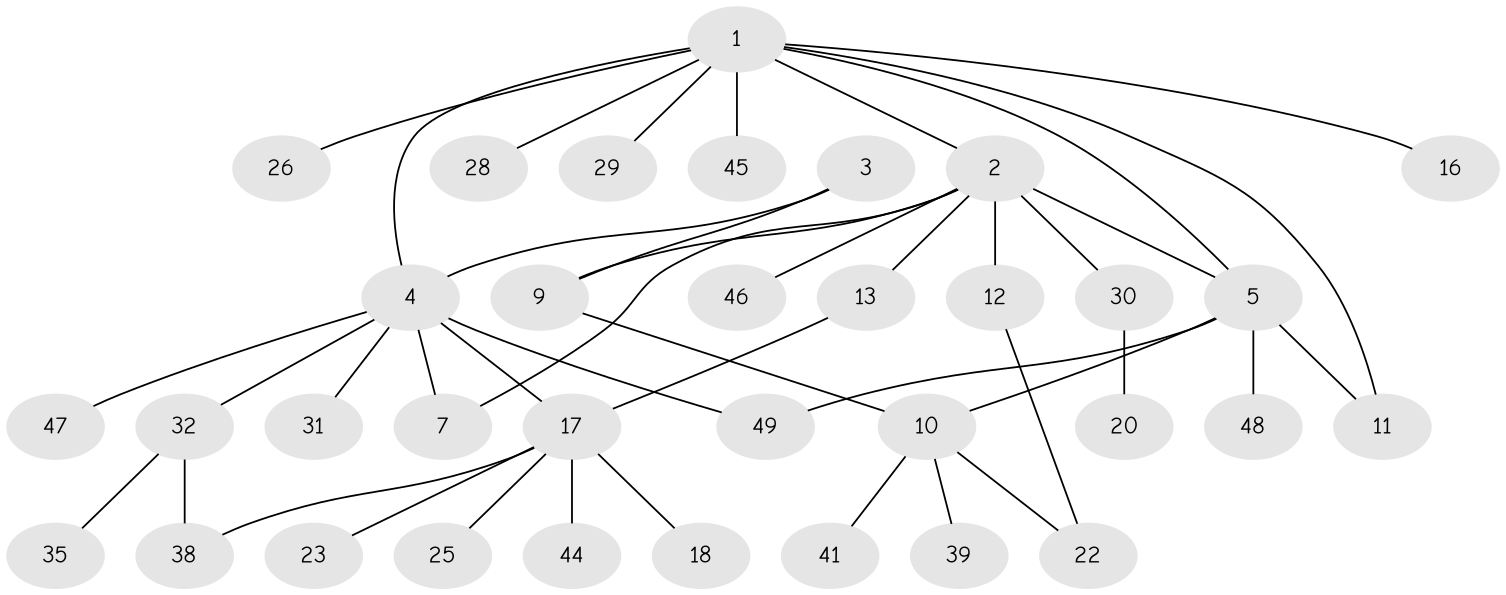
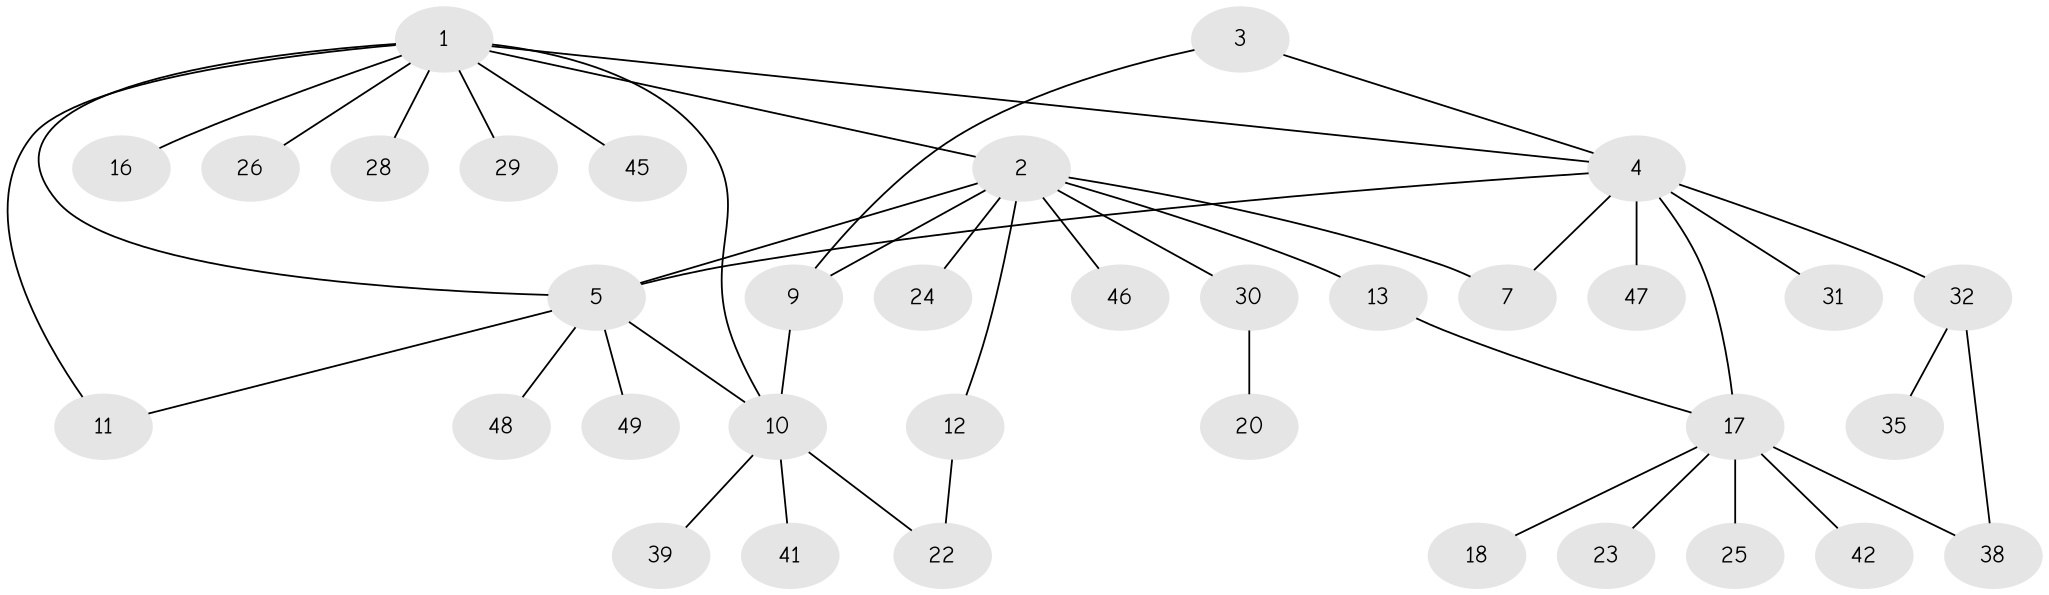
none -> (713, 153)
none -> (923, 298)
(584, 369) -> (1042, 222)
(572, 556) -> (1864, 556)
